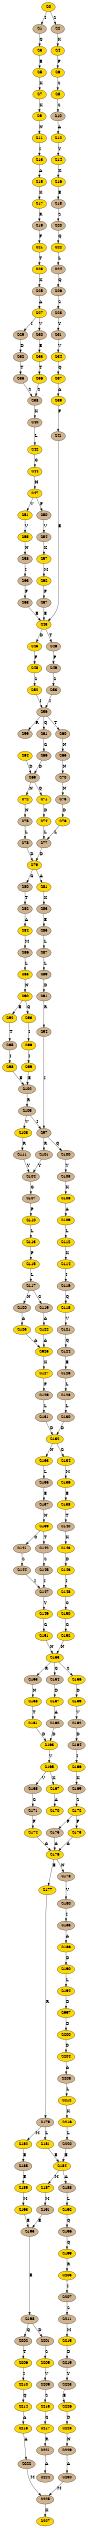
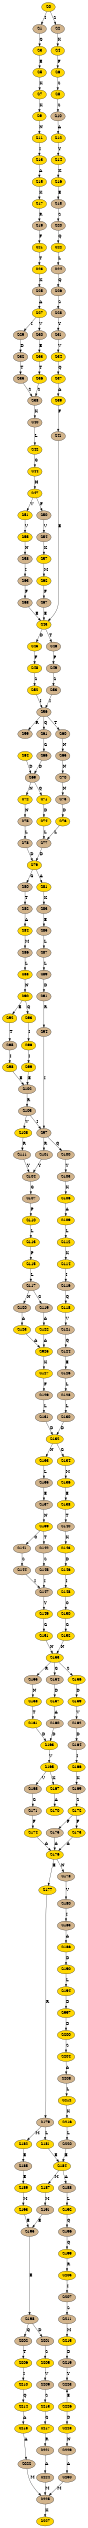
(67, 2046) -> (67, 2046)
(63, 2395) -> (67, 2397)
none -> (45, 2487)
